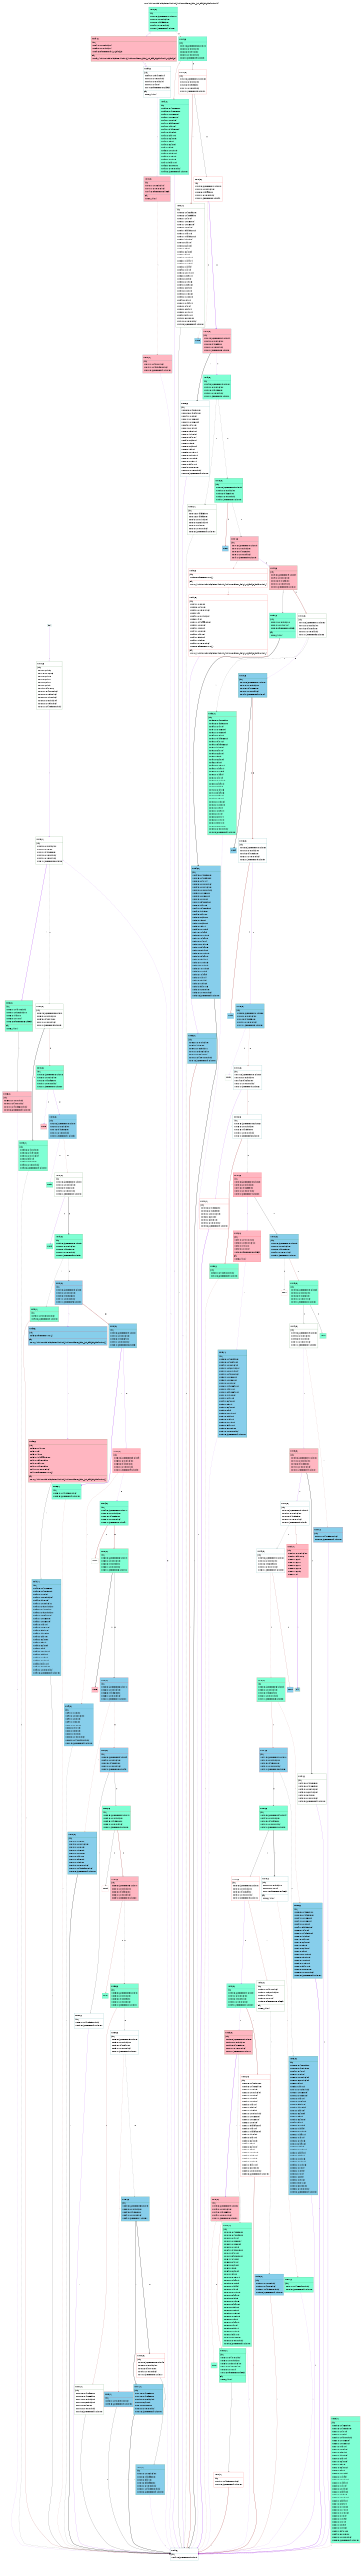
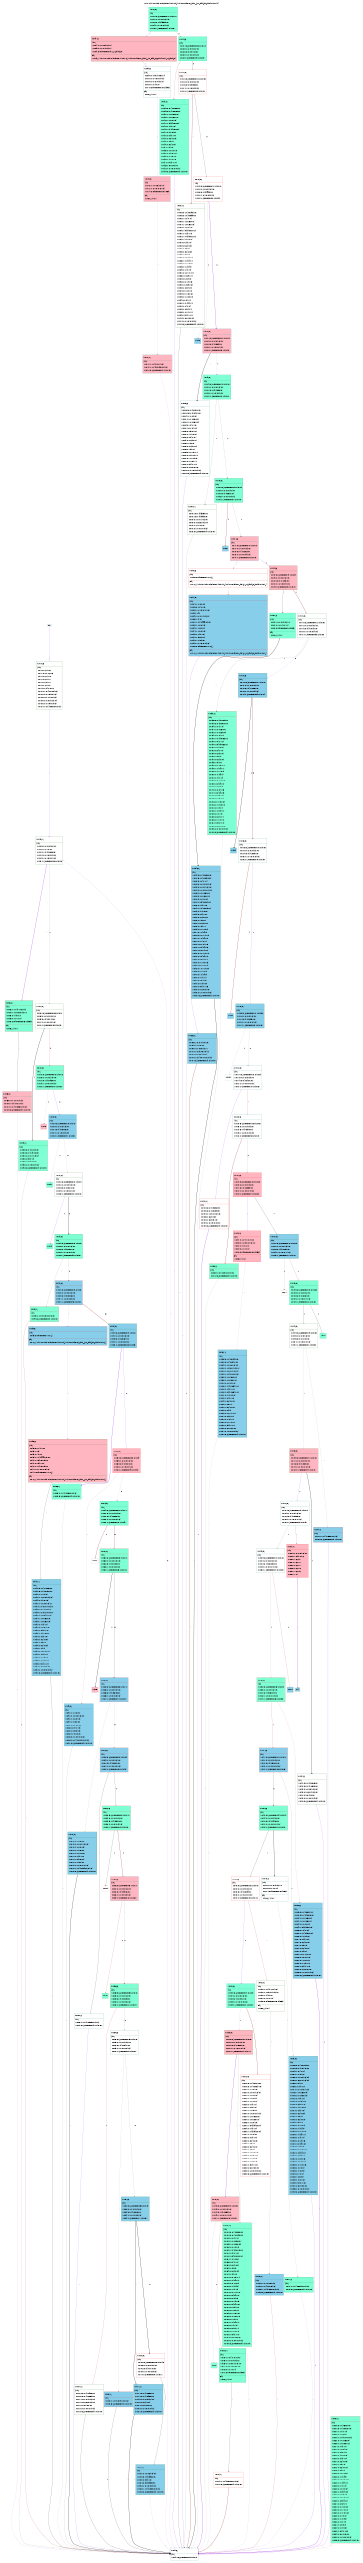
(228, 625) -> (228, 625)
(253, 2387) -> none
